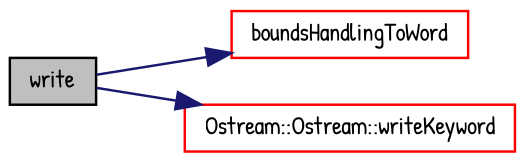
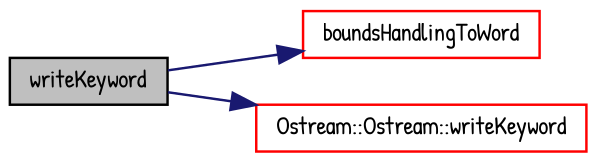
(53, 81) -> (89, 81)
